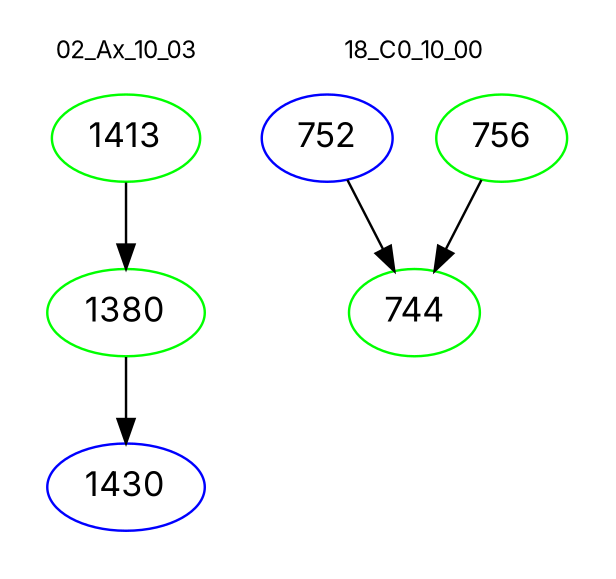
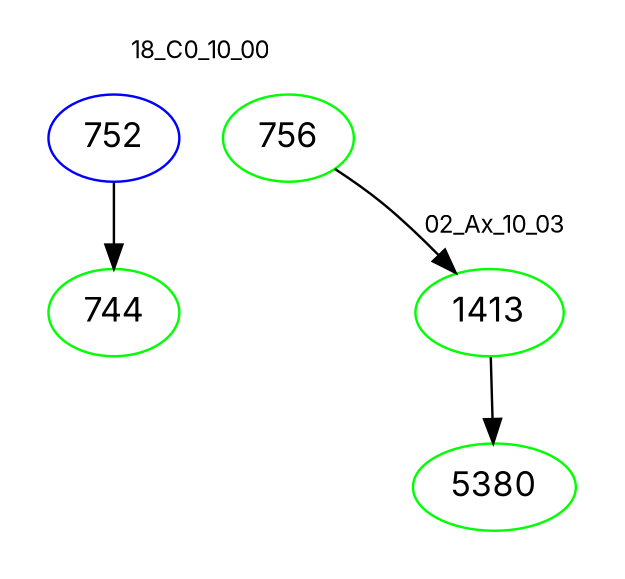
(464, 215) -> (409, 227)
(126, 313) -> (494, 487)
(126, 487) -> none
